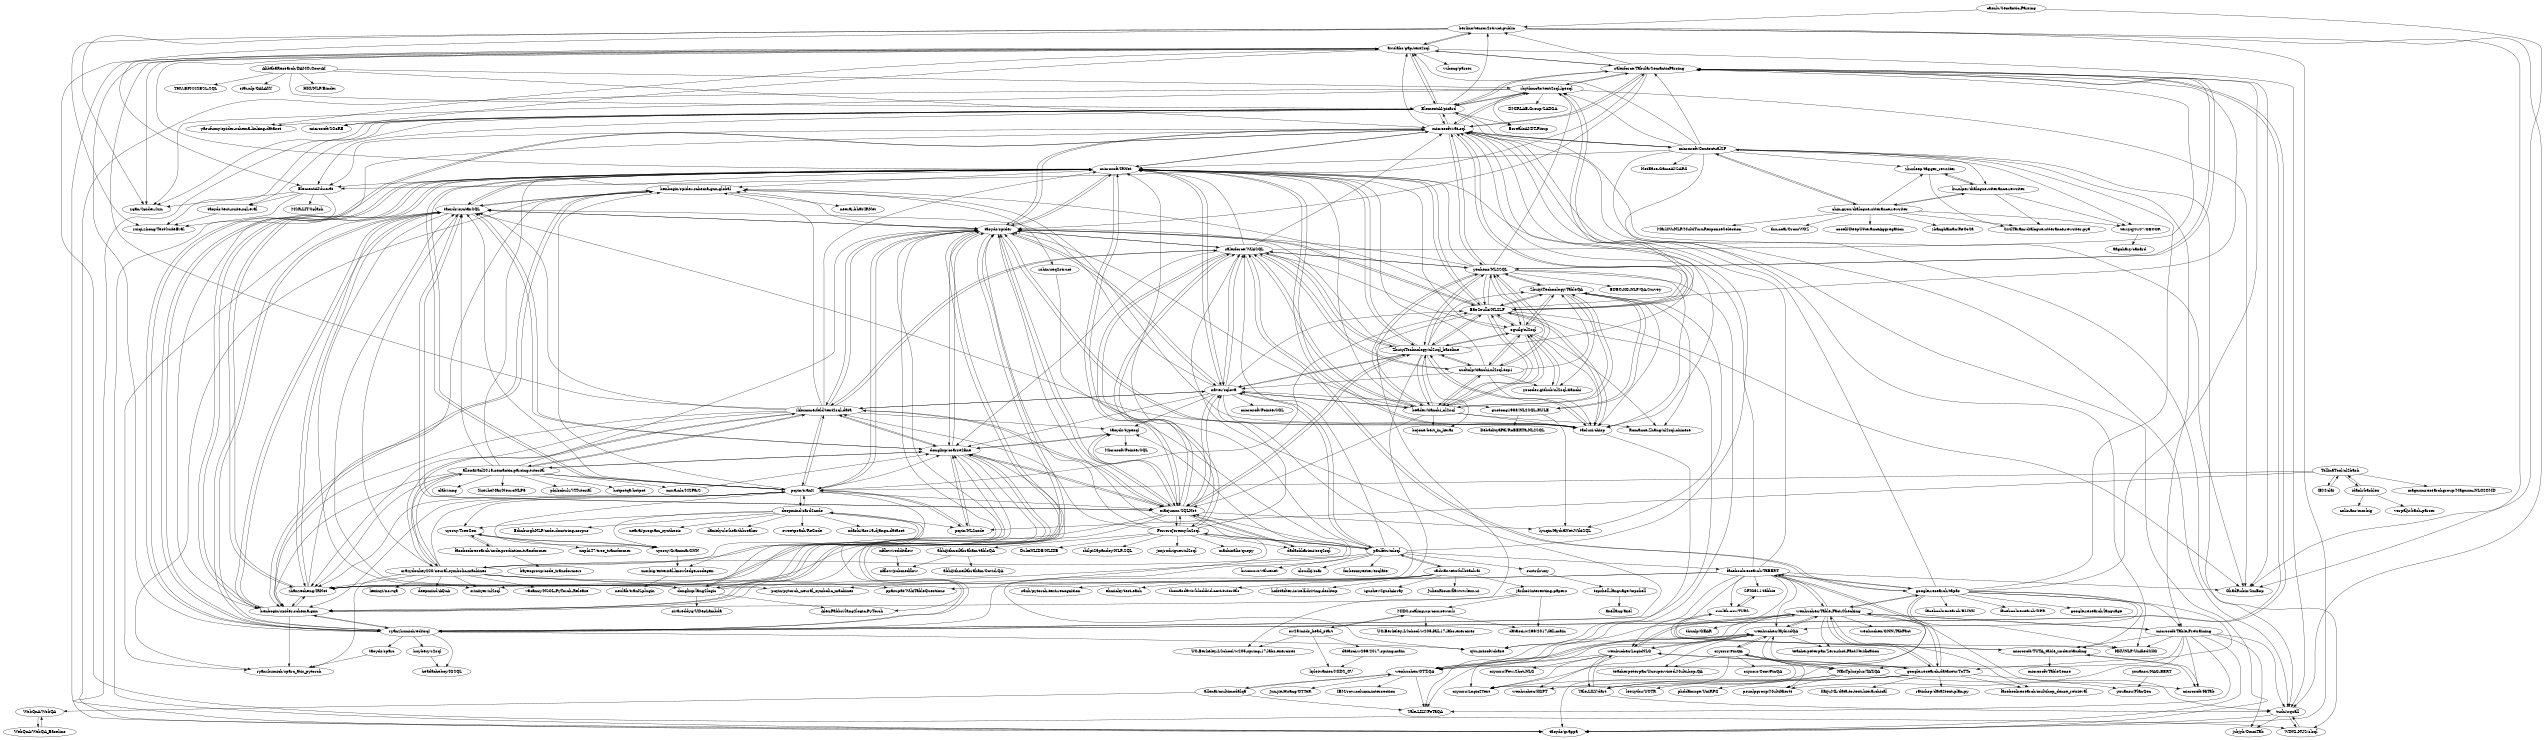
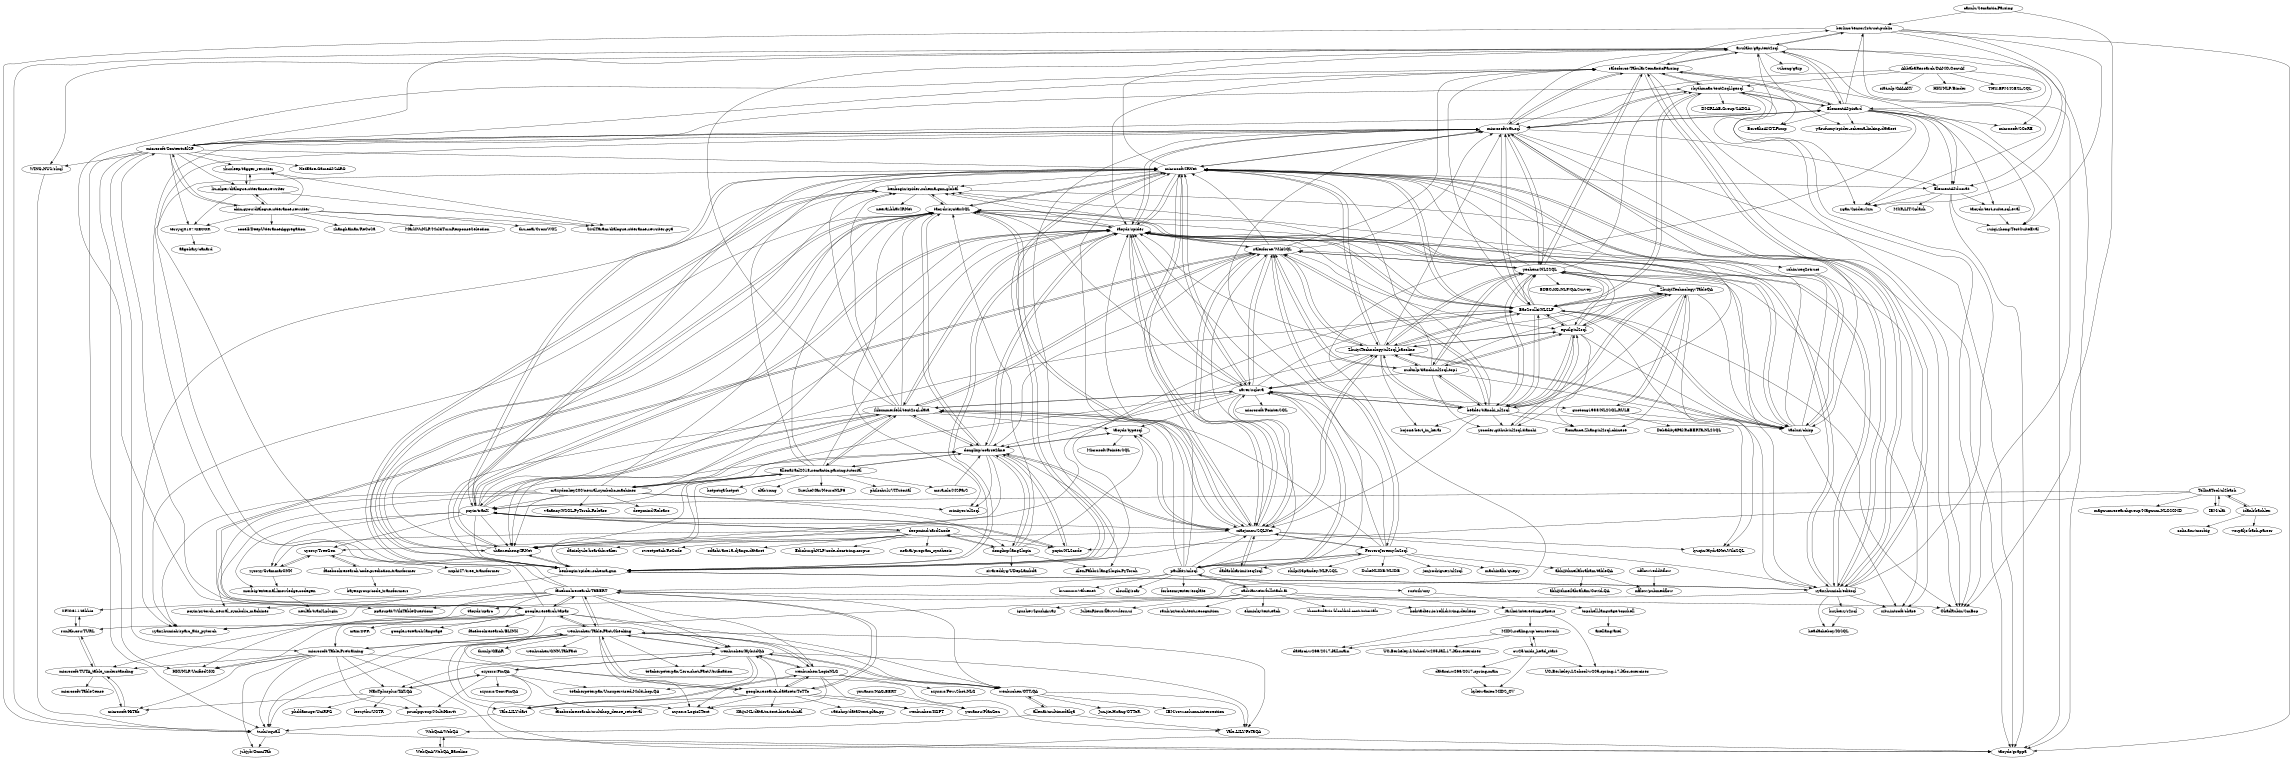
(1458, 69) -> (1790, 69)
none -> (1497, 419)
(950, 564) -> (1104, 420)
(384, 591) -> none
(434, 591) -> (651, 511)
(2023, 611) -> (360, 631)
(2292, 721) -> none
